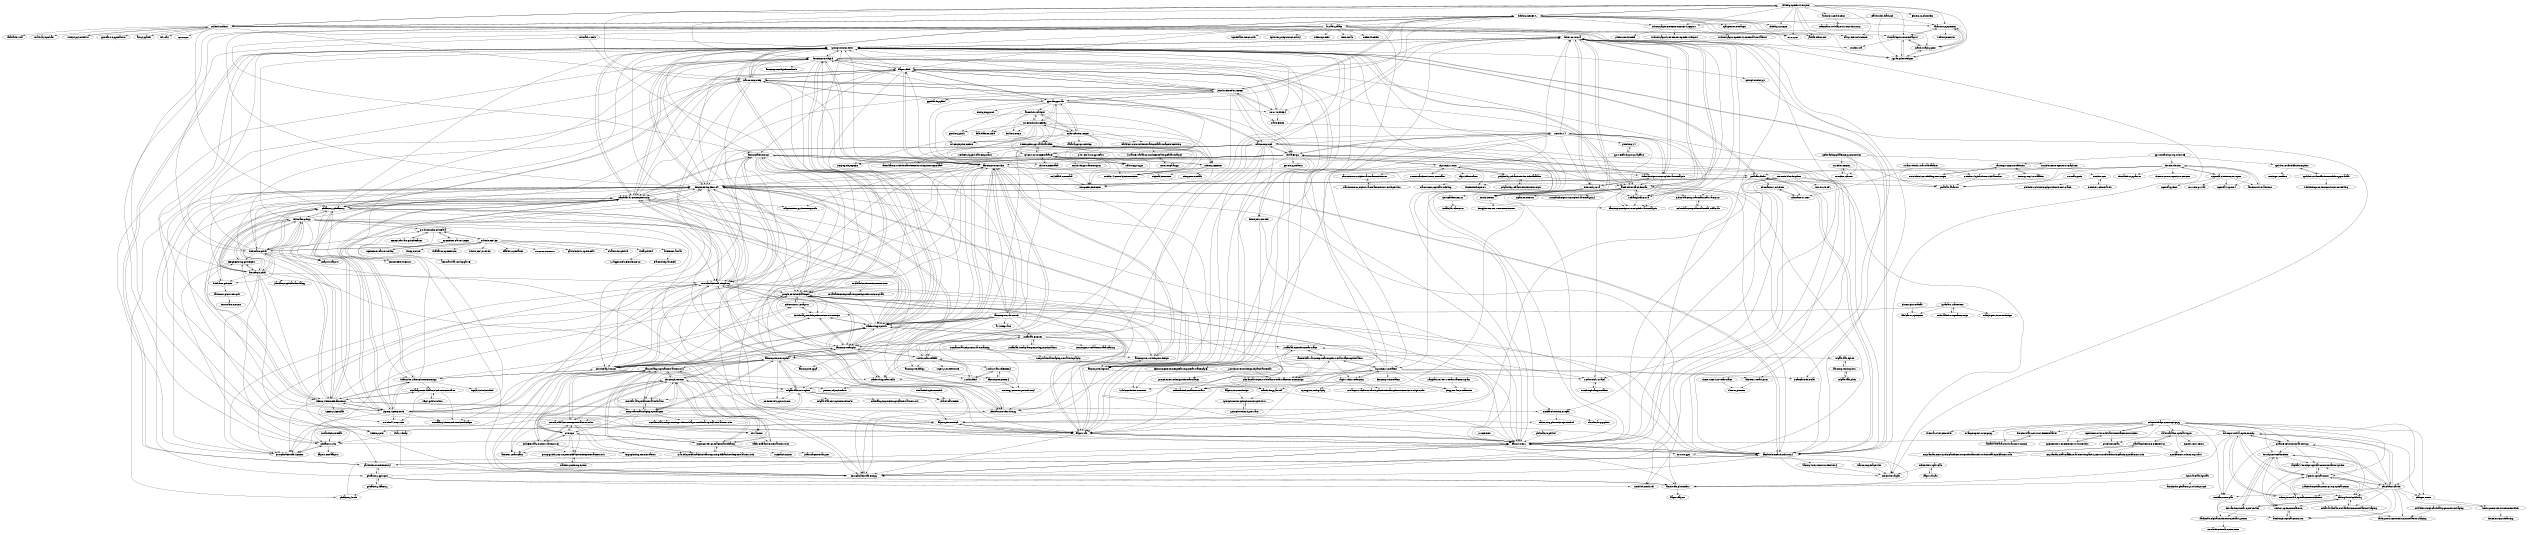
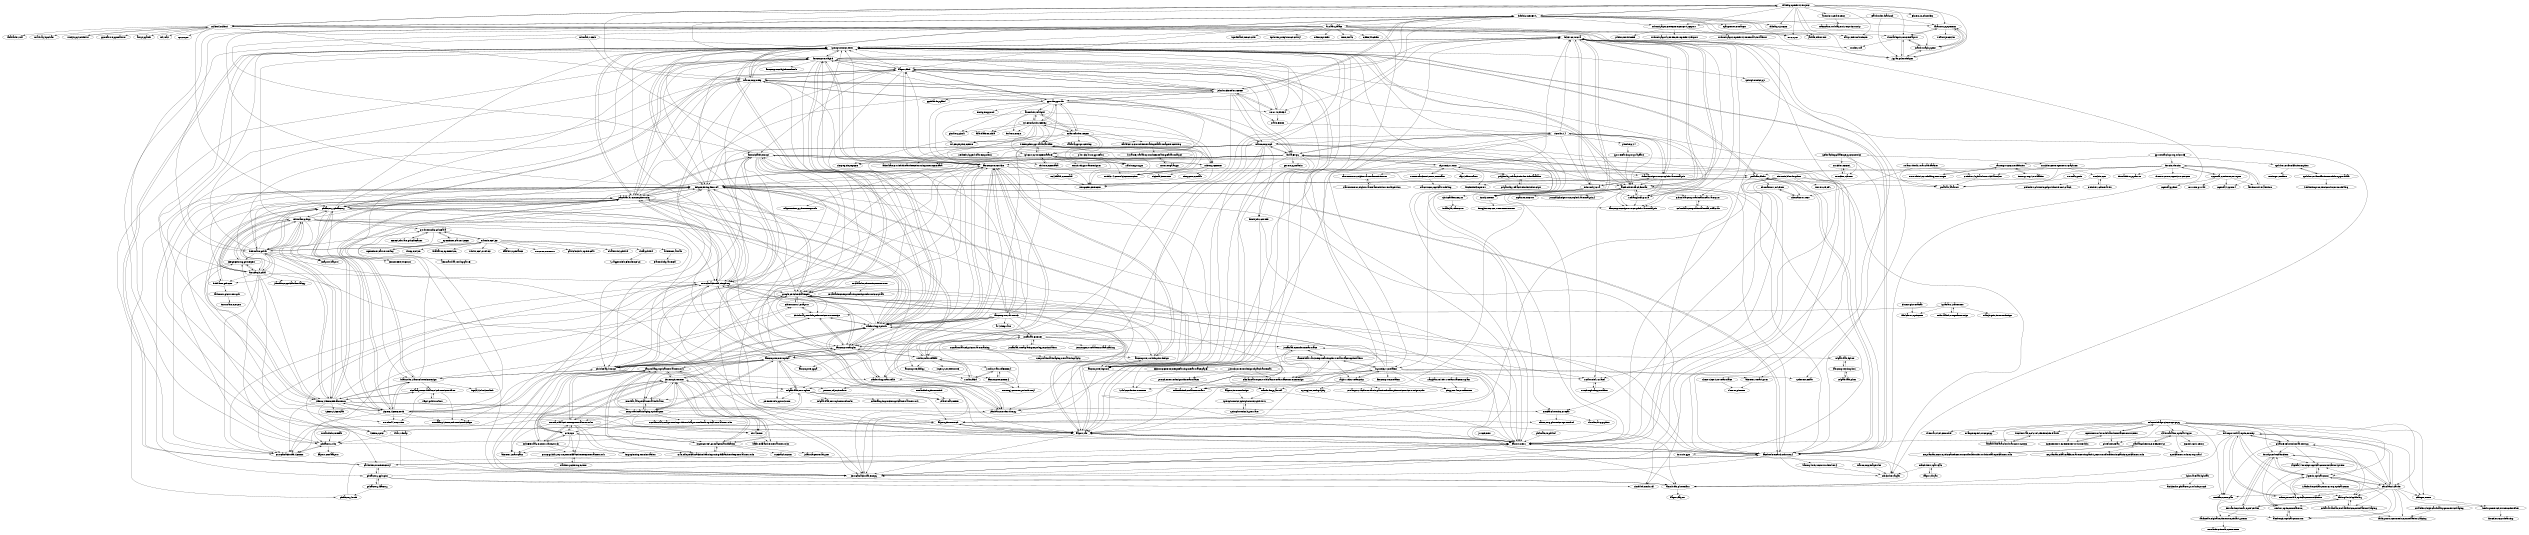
(1630, 150) -> (1626, 170)
(1456, 180) -> (1431, 180)
(718, 202) -> (811, 173)
(1804, 380) -> (1804, 380)
(2037, 433) -> (2037, 433)
(1619, 449) -> (1302, 436)
